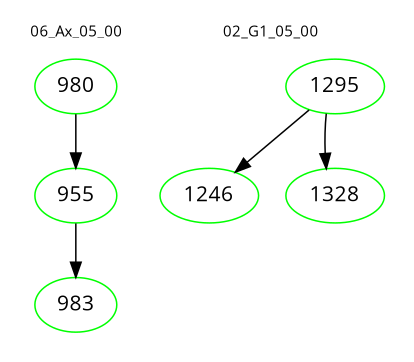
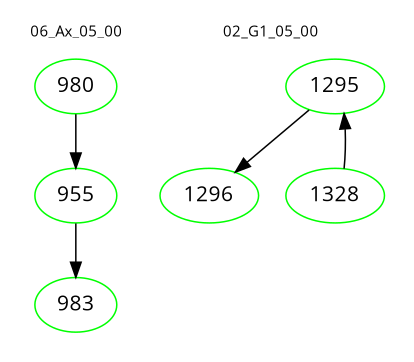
(325, 133) -> (345, 149)
(209, 196) -> (209, 196)
